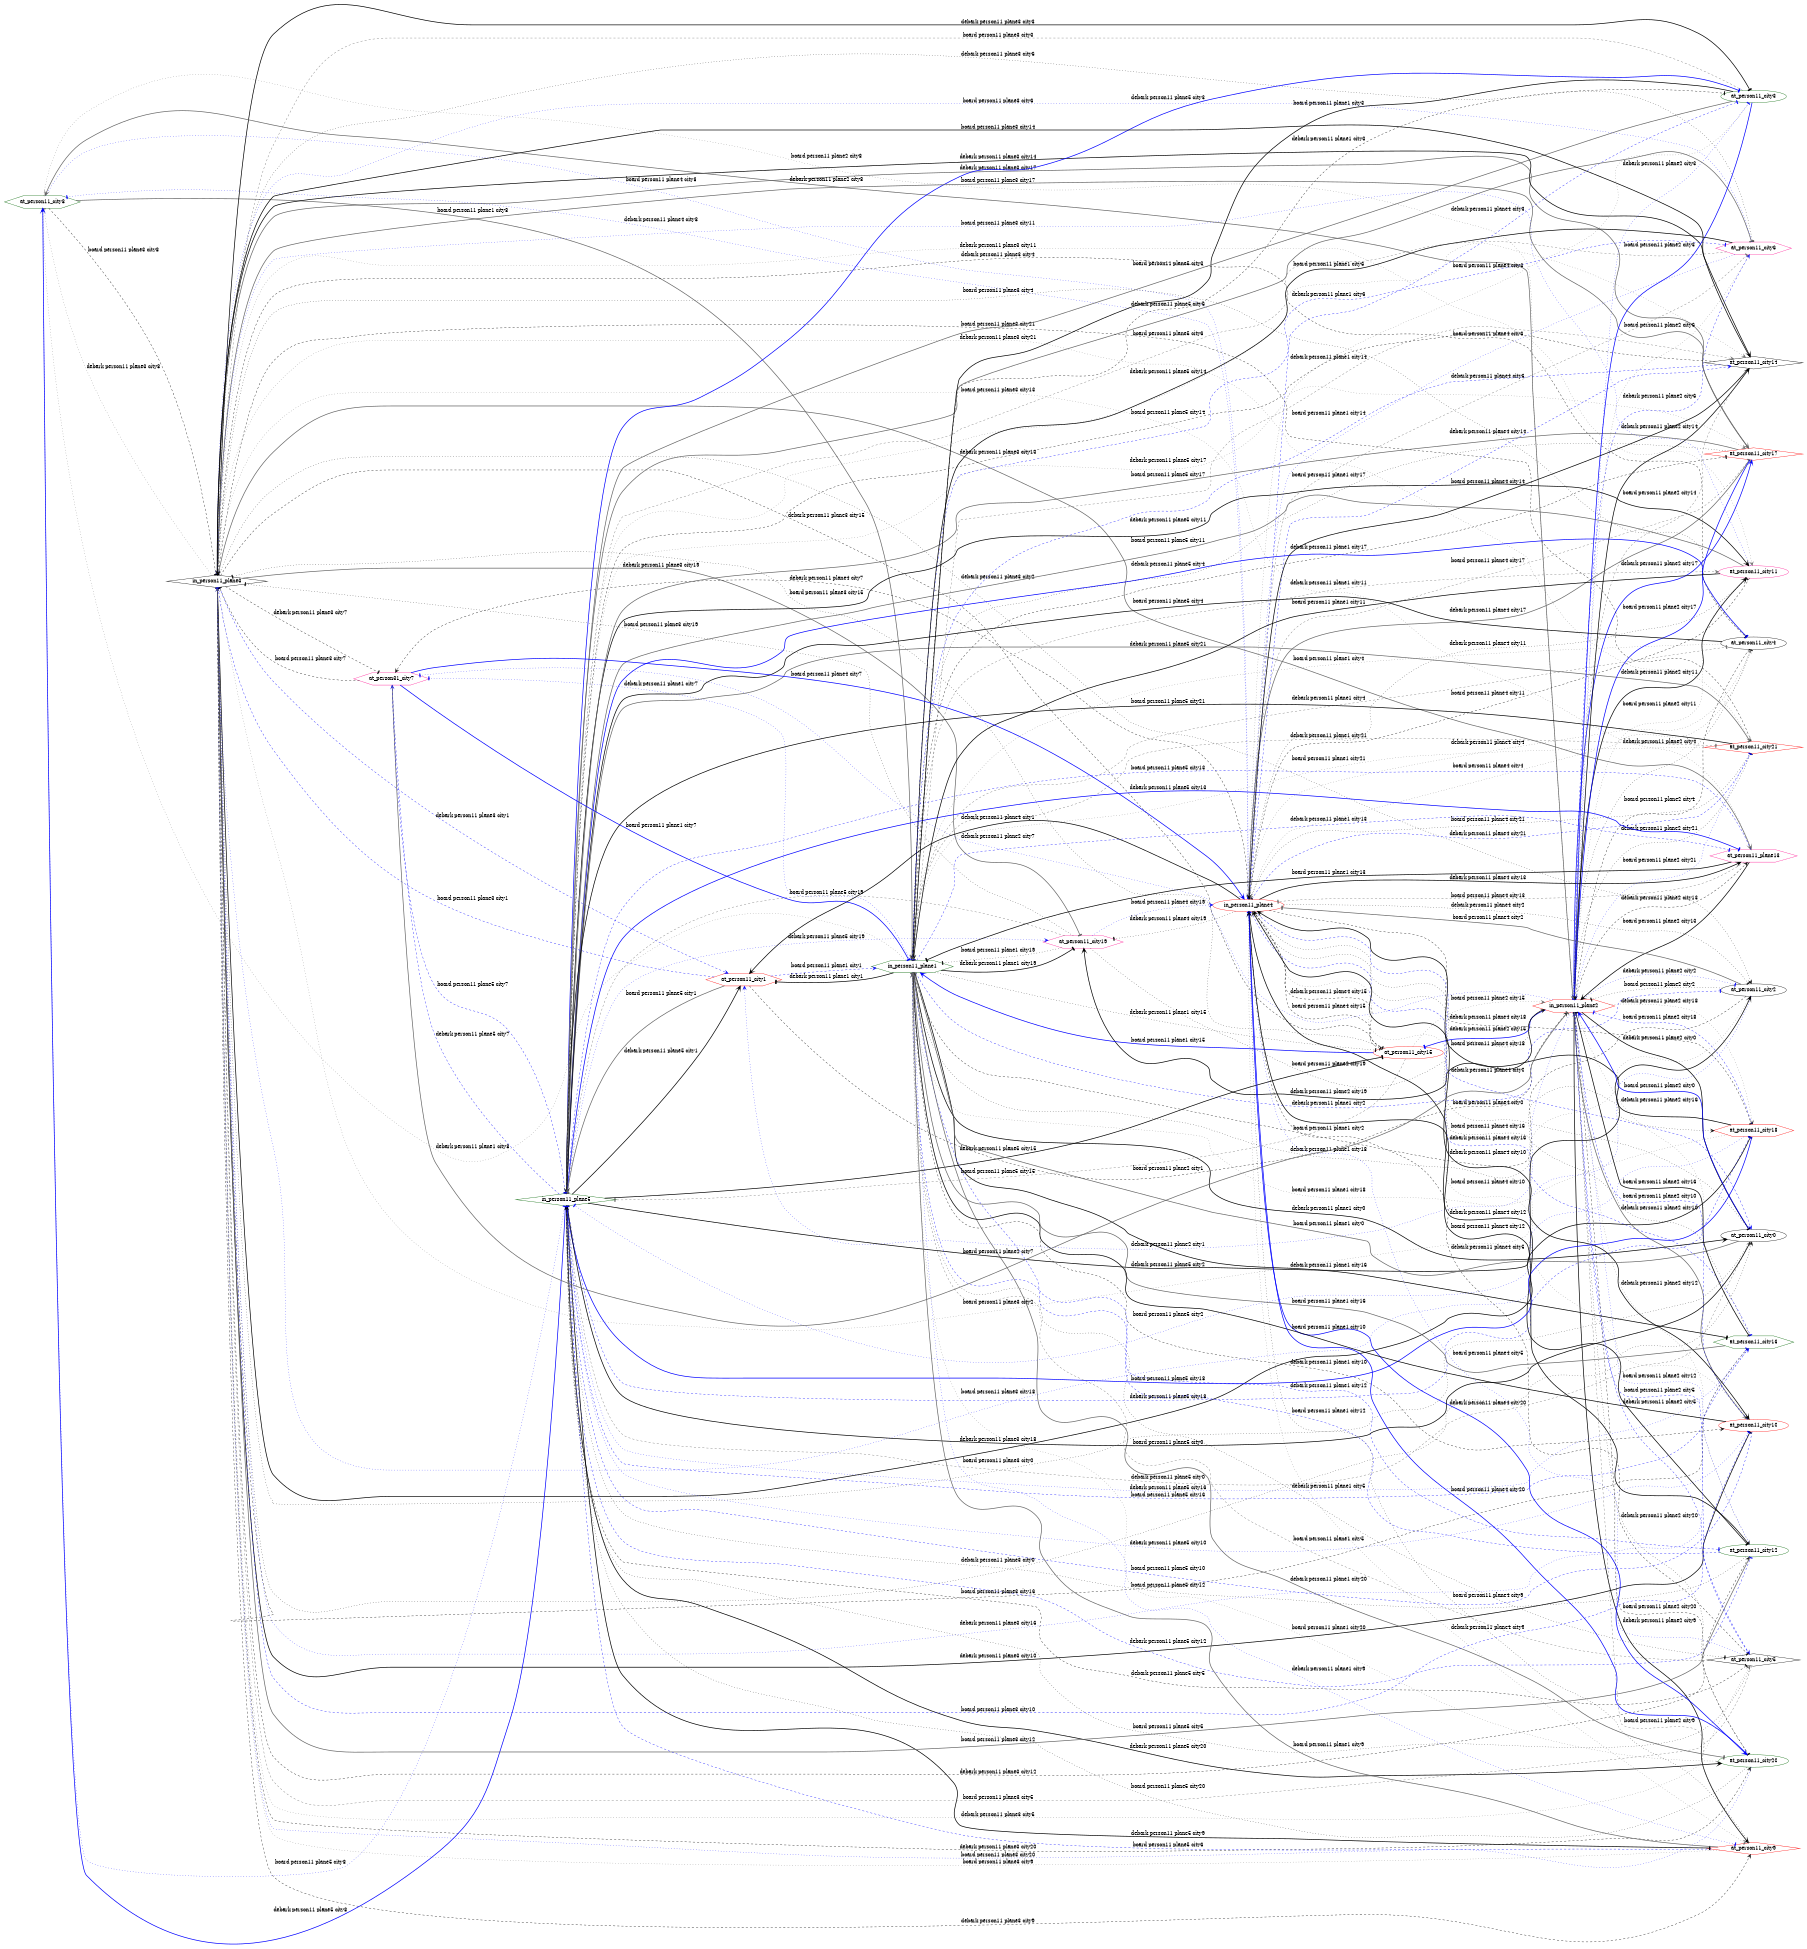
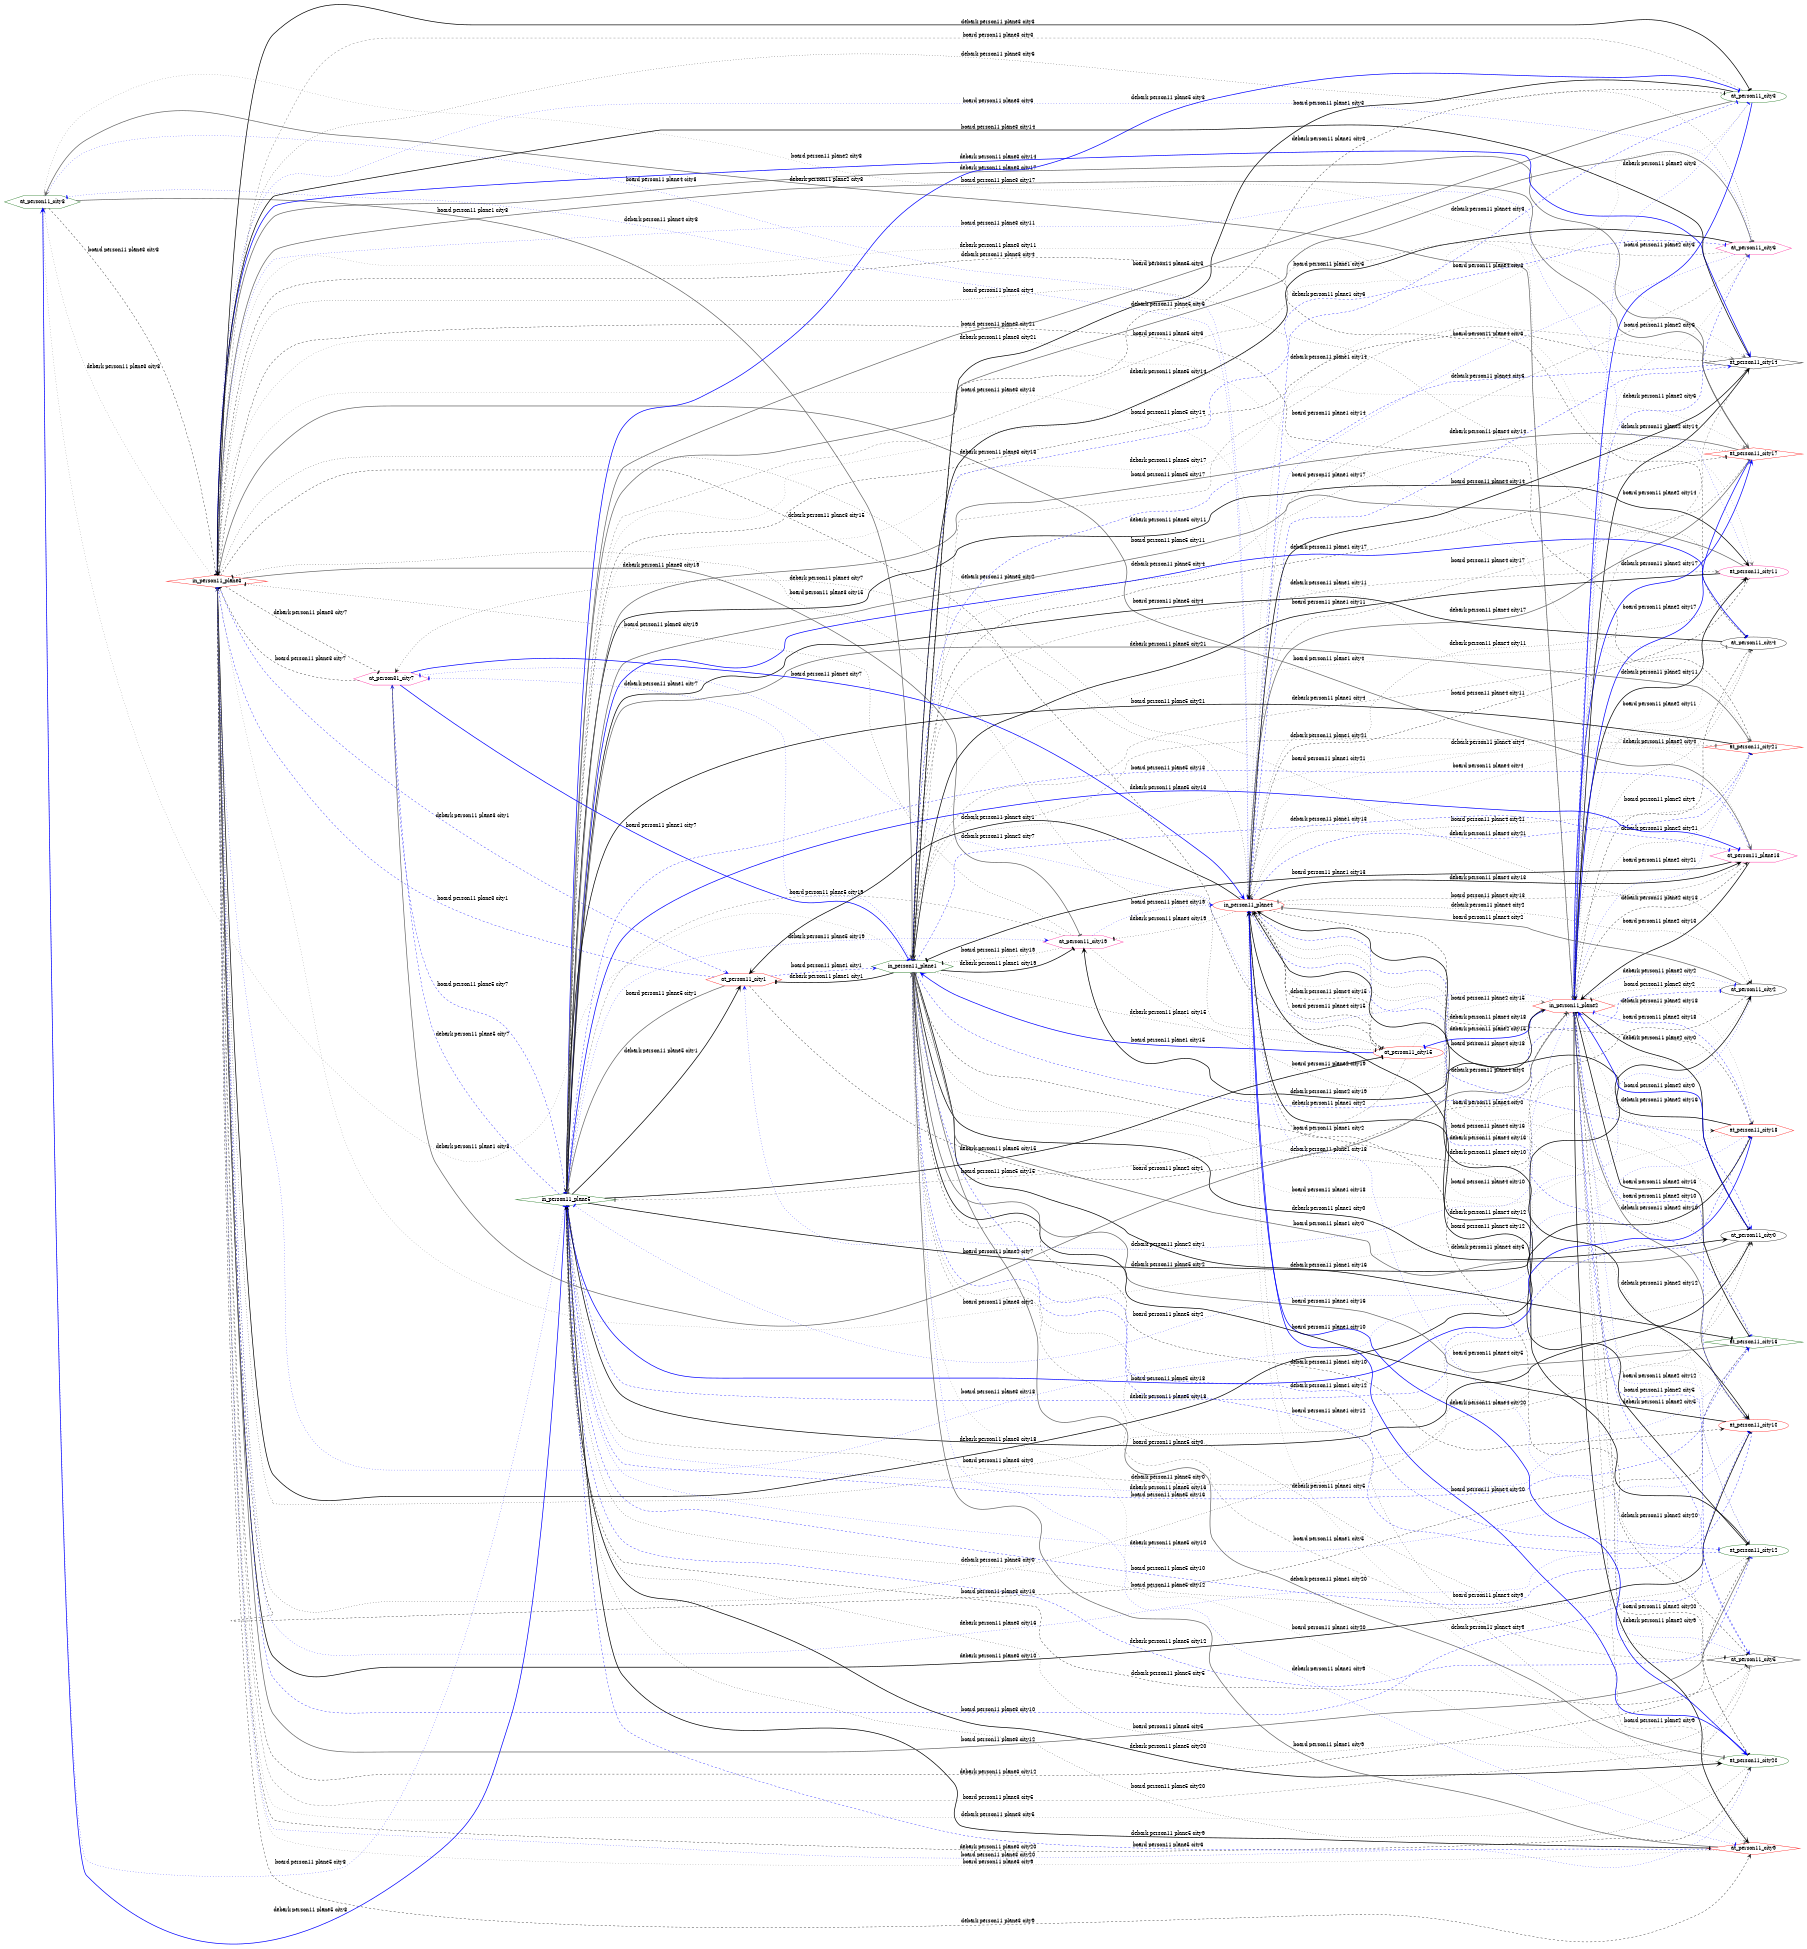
(879, 165) -> (879, 165)
(217, 581) -> (217, 581)
(886, 594) -> (886, 594)
(1754, 1342) -> (1754, 1342)
